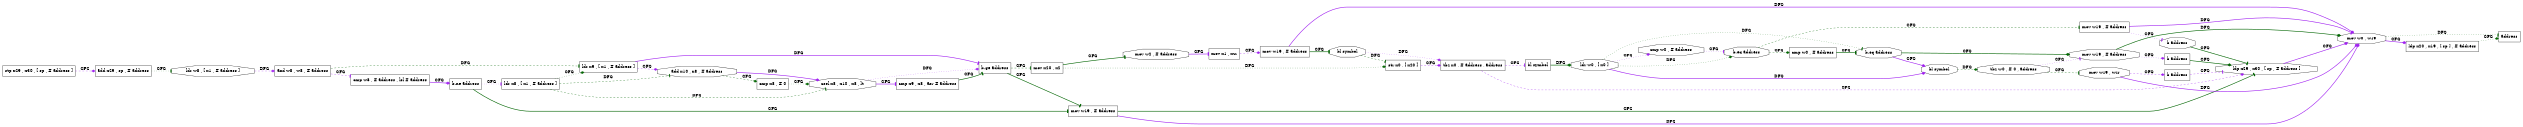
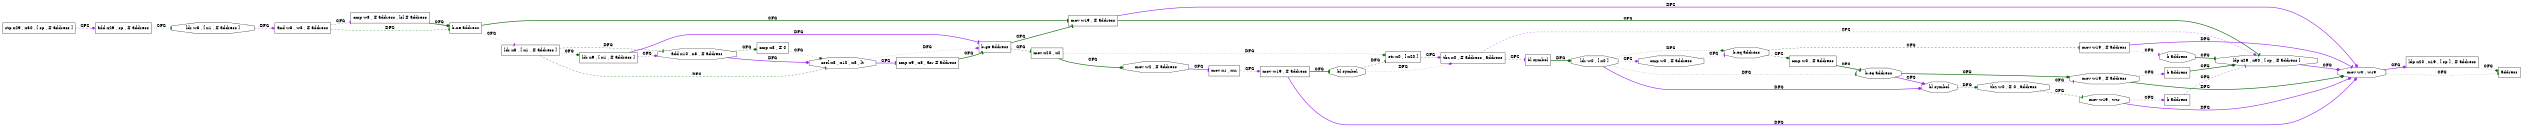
(2442, 33) -> (2442, 72)
(1093, 61) -> (1089, 65)
(454, 65) -> (389, 31)
(438, 83) -> (438, 24)
